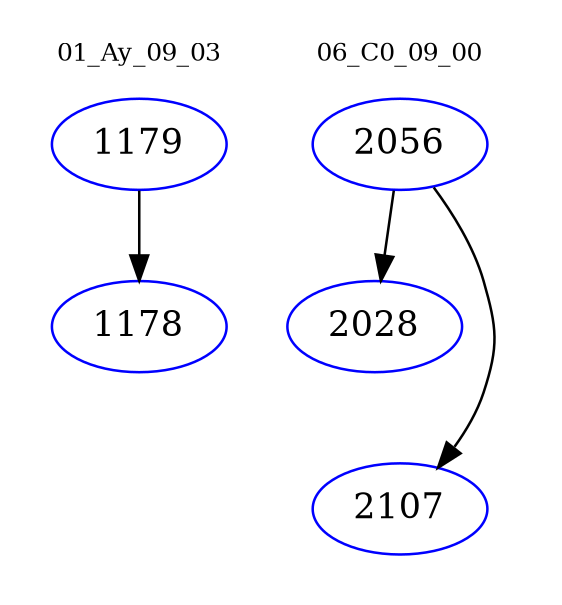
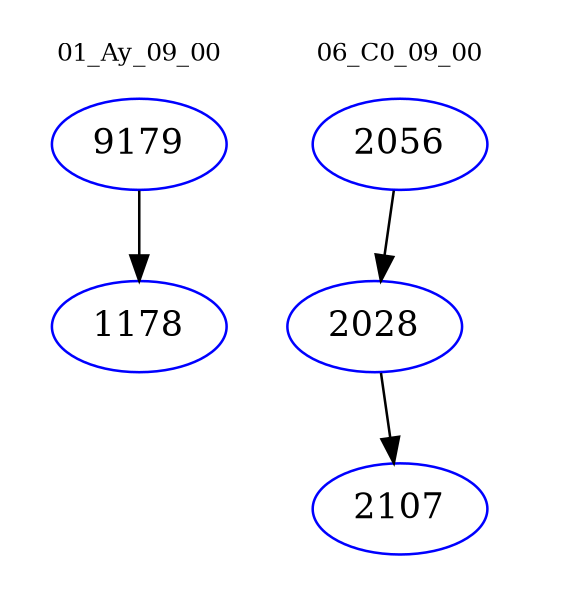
(139, 54) -> (139, 54)
(139, 144) -> (139, 144)
(492, 315) -> (386, 405)
